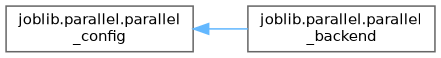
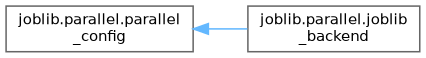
(341, 29) -> (334, 29)
